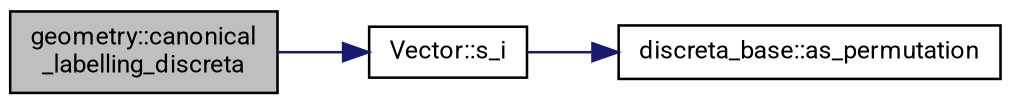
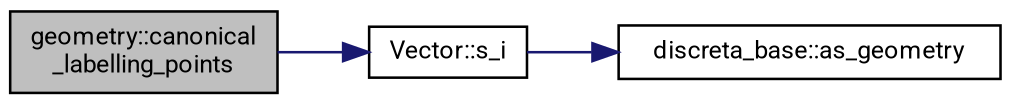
(144, 52) -> (144, 52)
(810, 52) -> (810, 52)
